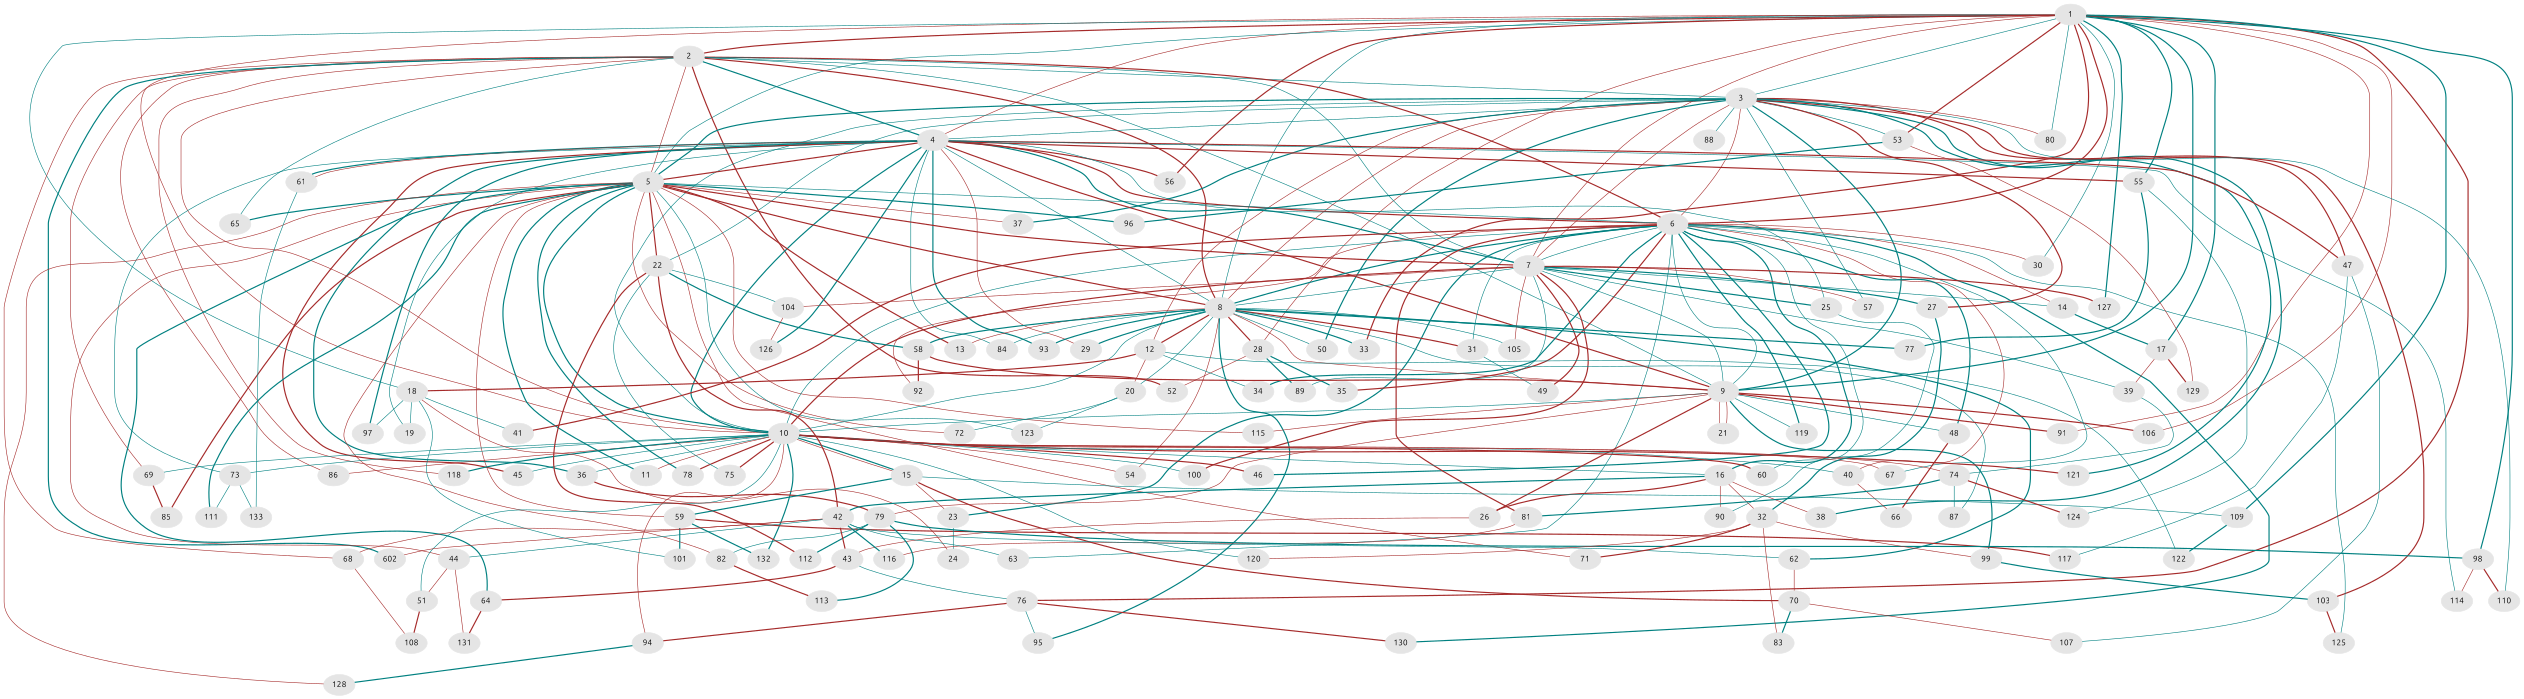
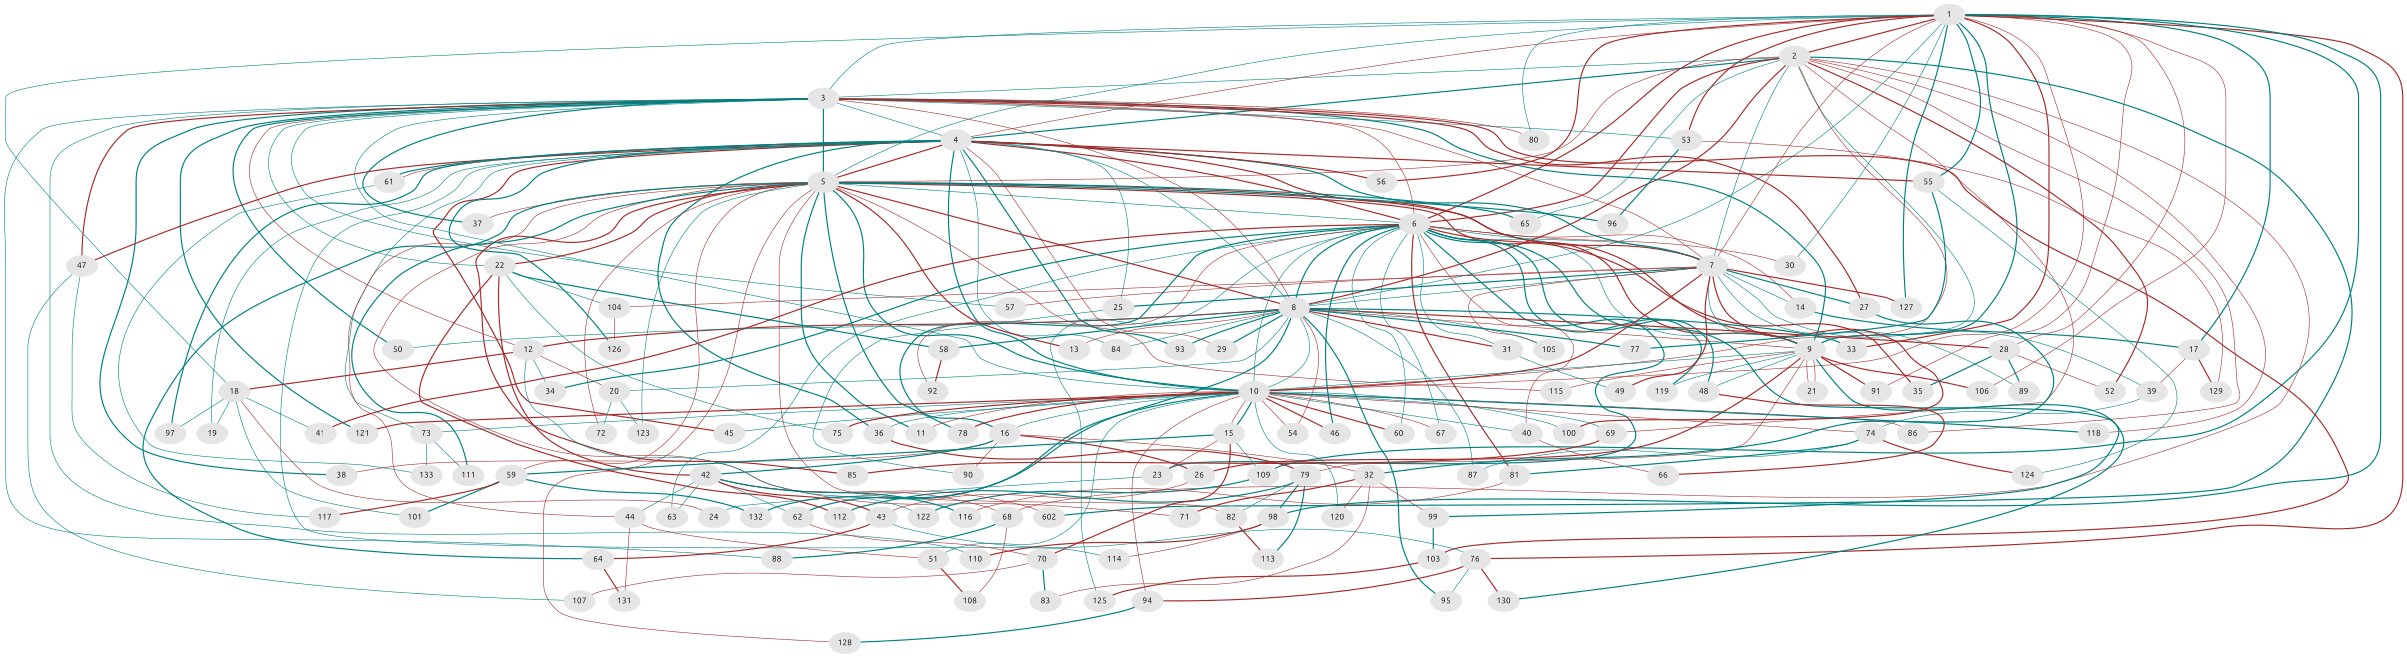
(1260, 380) -> (1341, 201)
none -> (941, 539)
